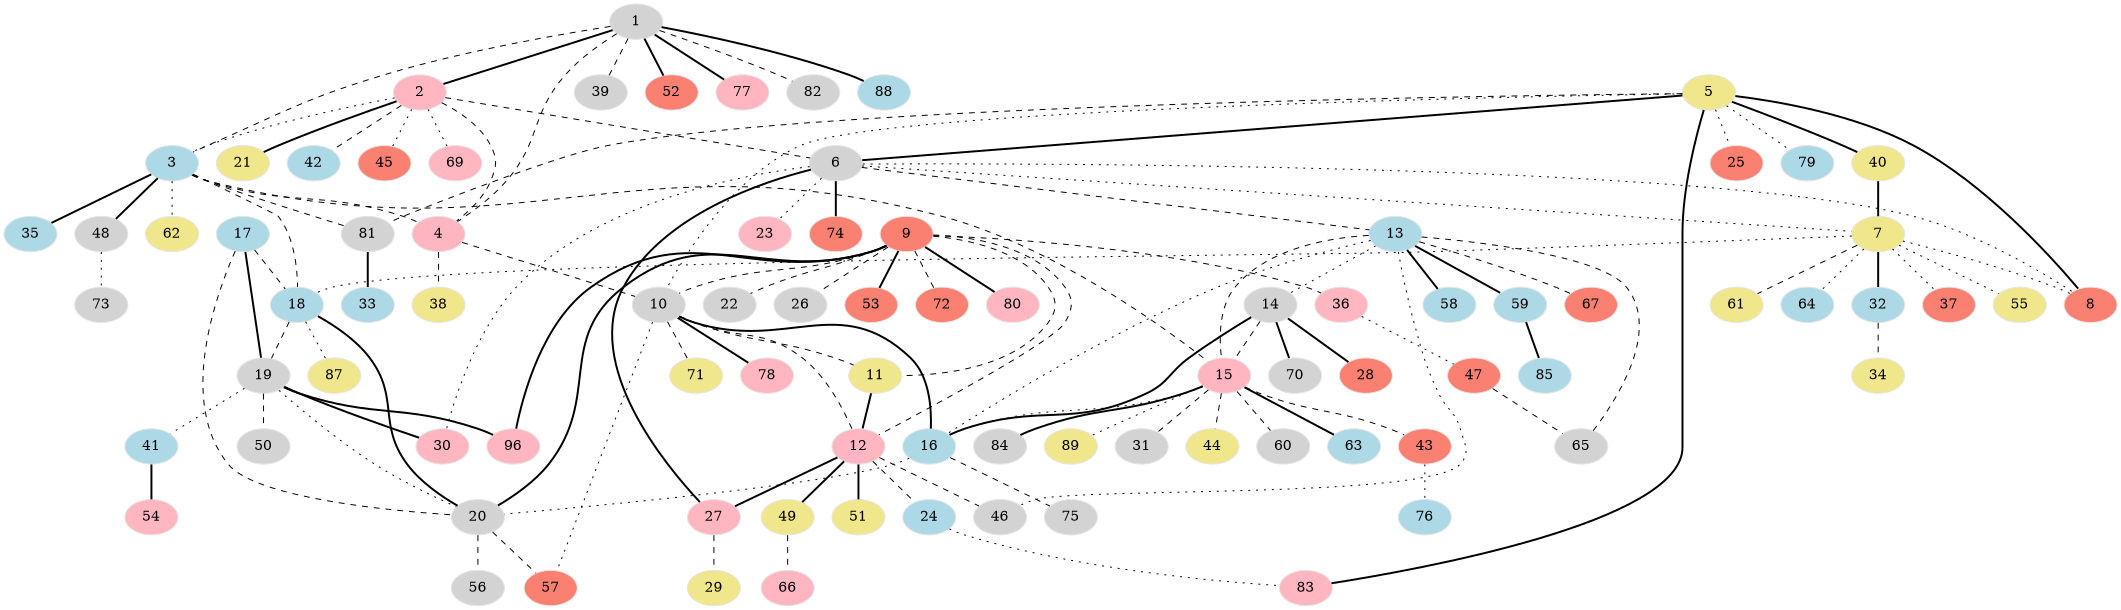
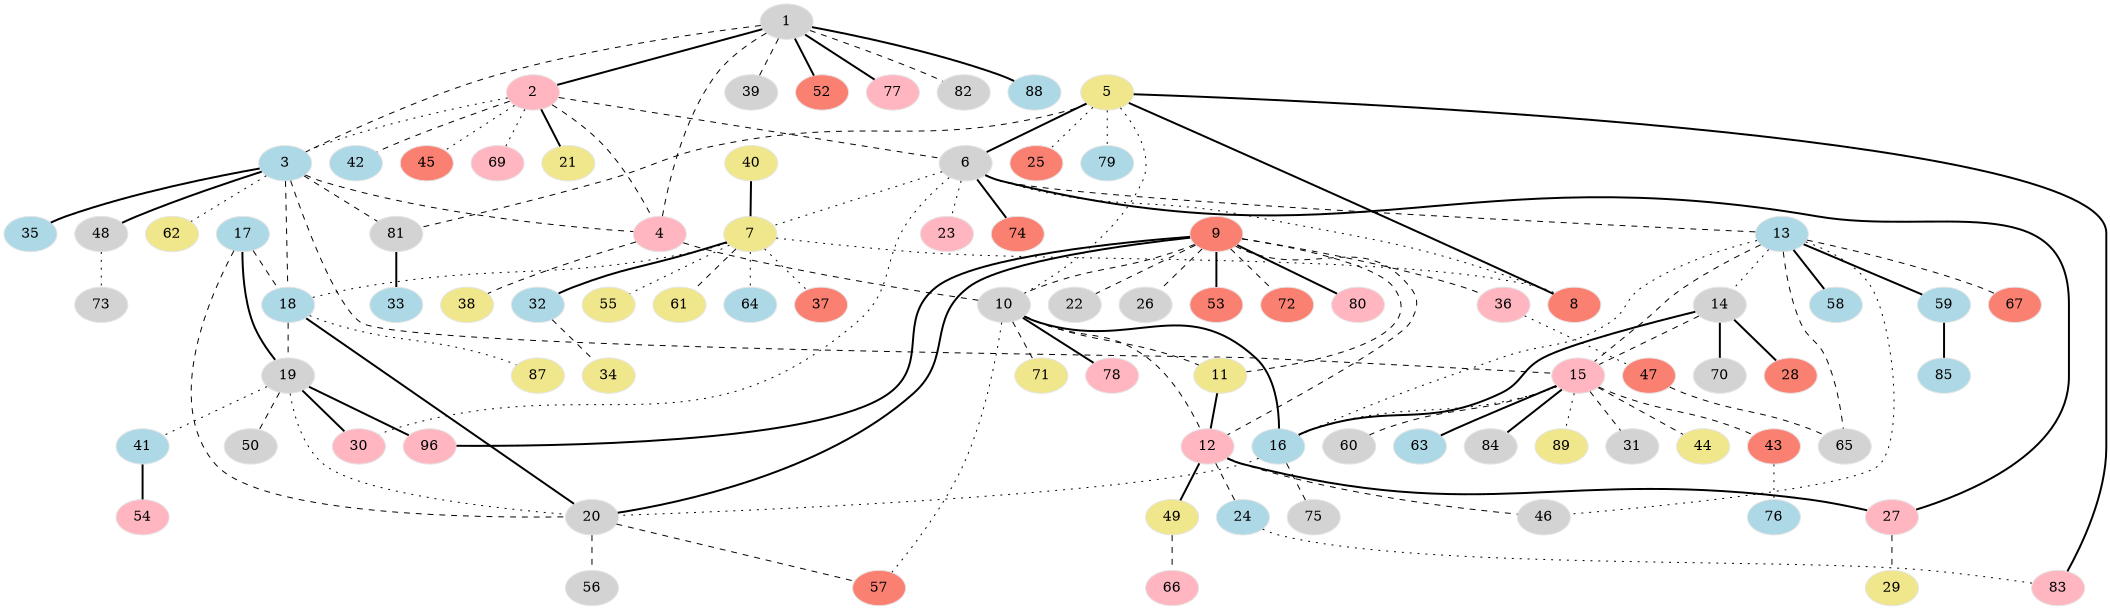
(1795, 126) -> none
(858, 517) -> none
